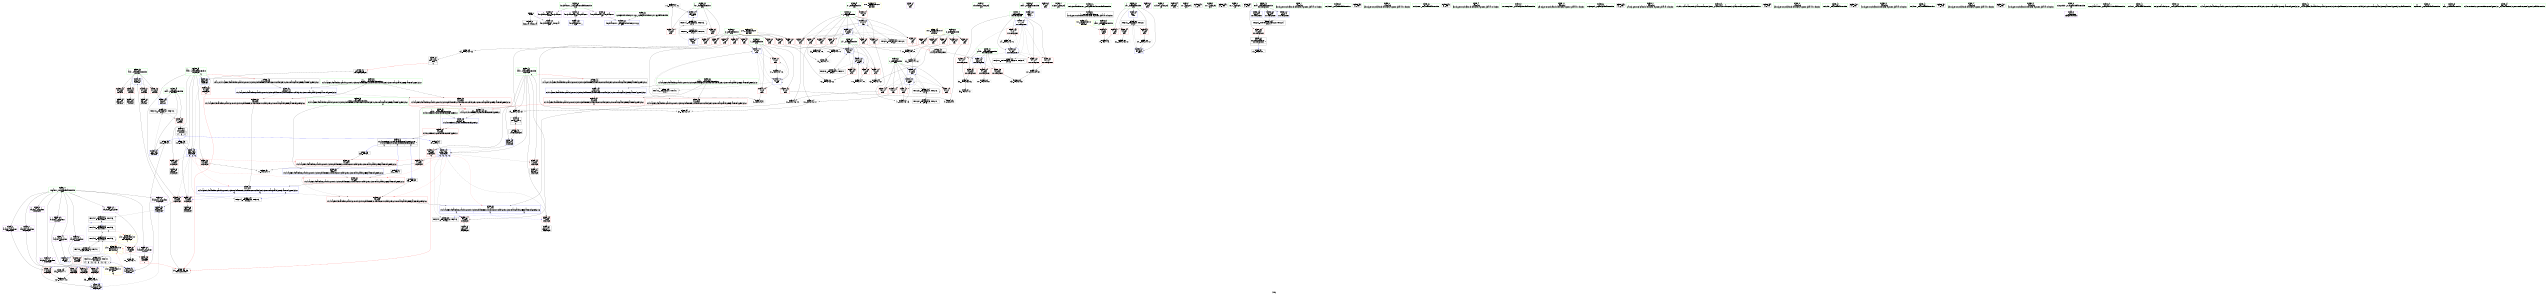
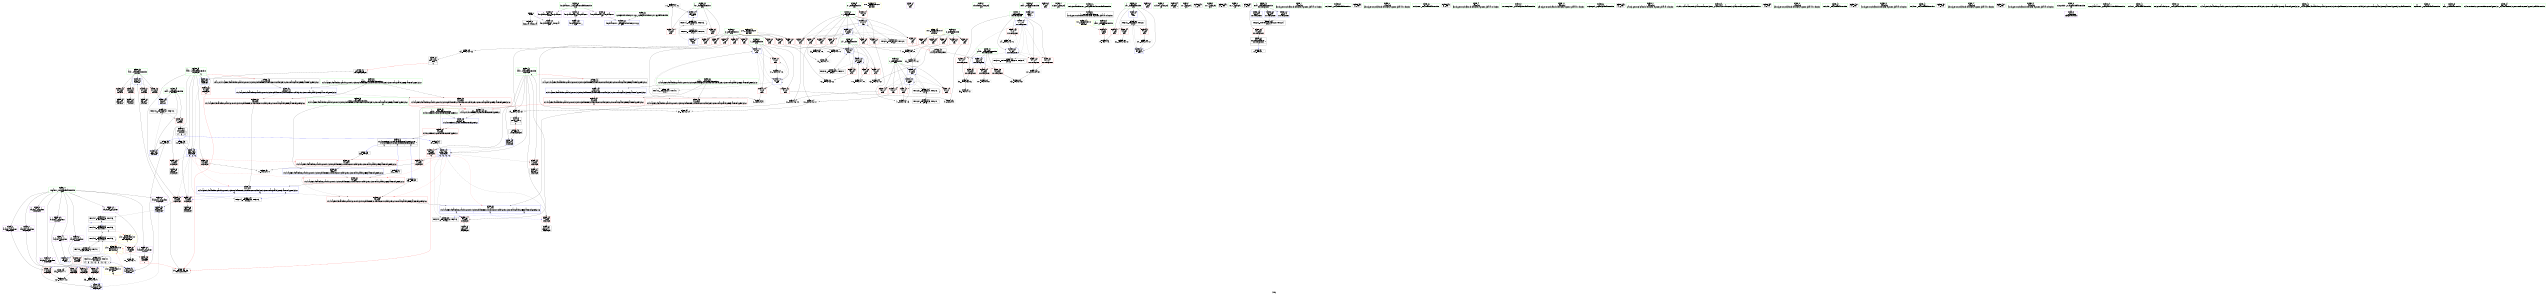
(1258, 52) -> (1258, 52)
